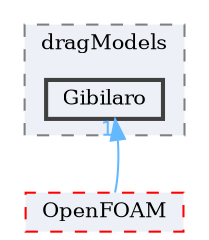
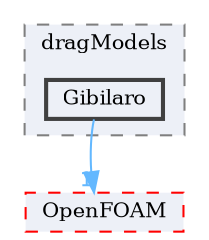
(118, 166) -> (91, 148)
